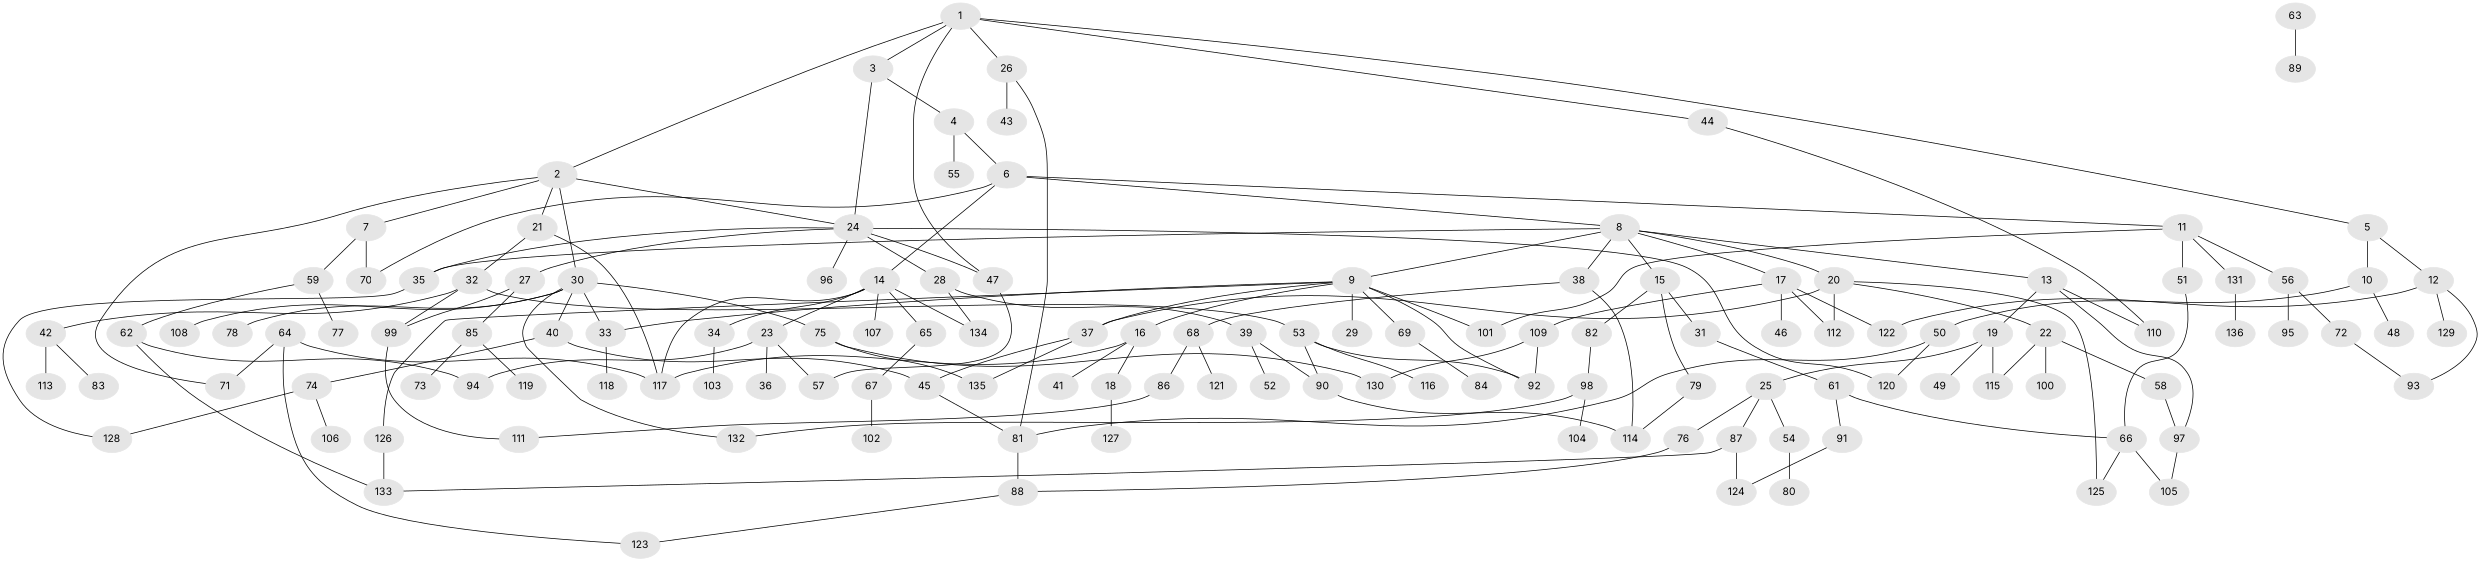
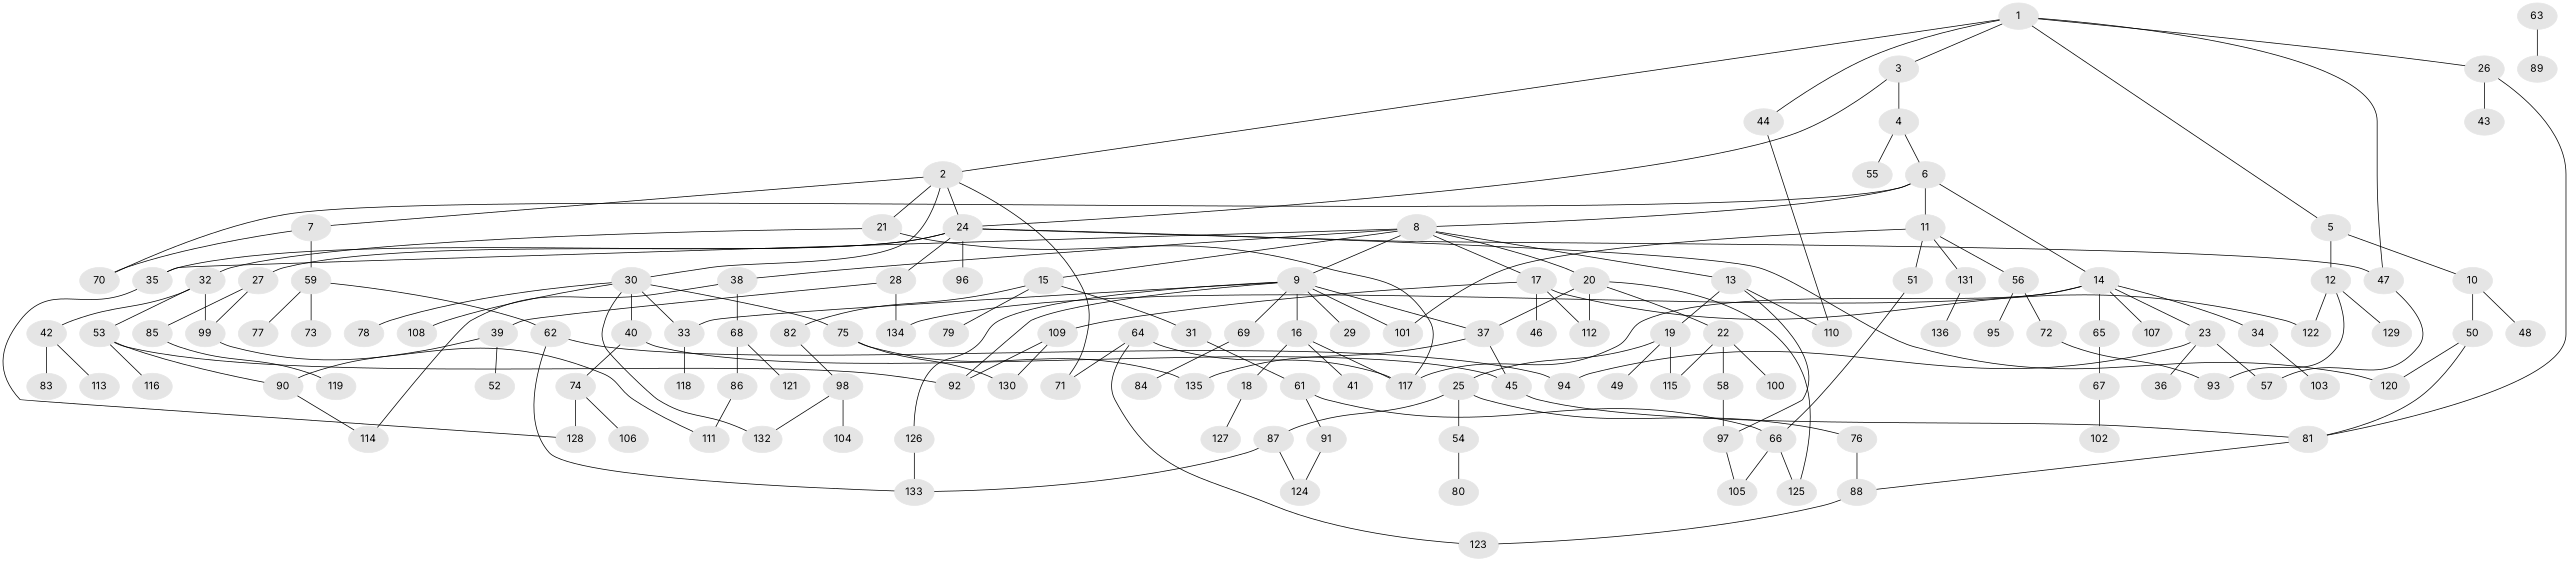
(440, 366) -> (311, 307)
(1663, 413) -> none
